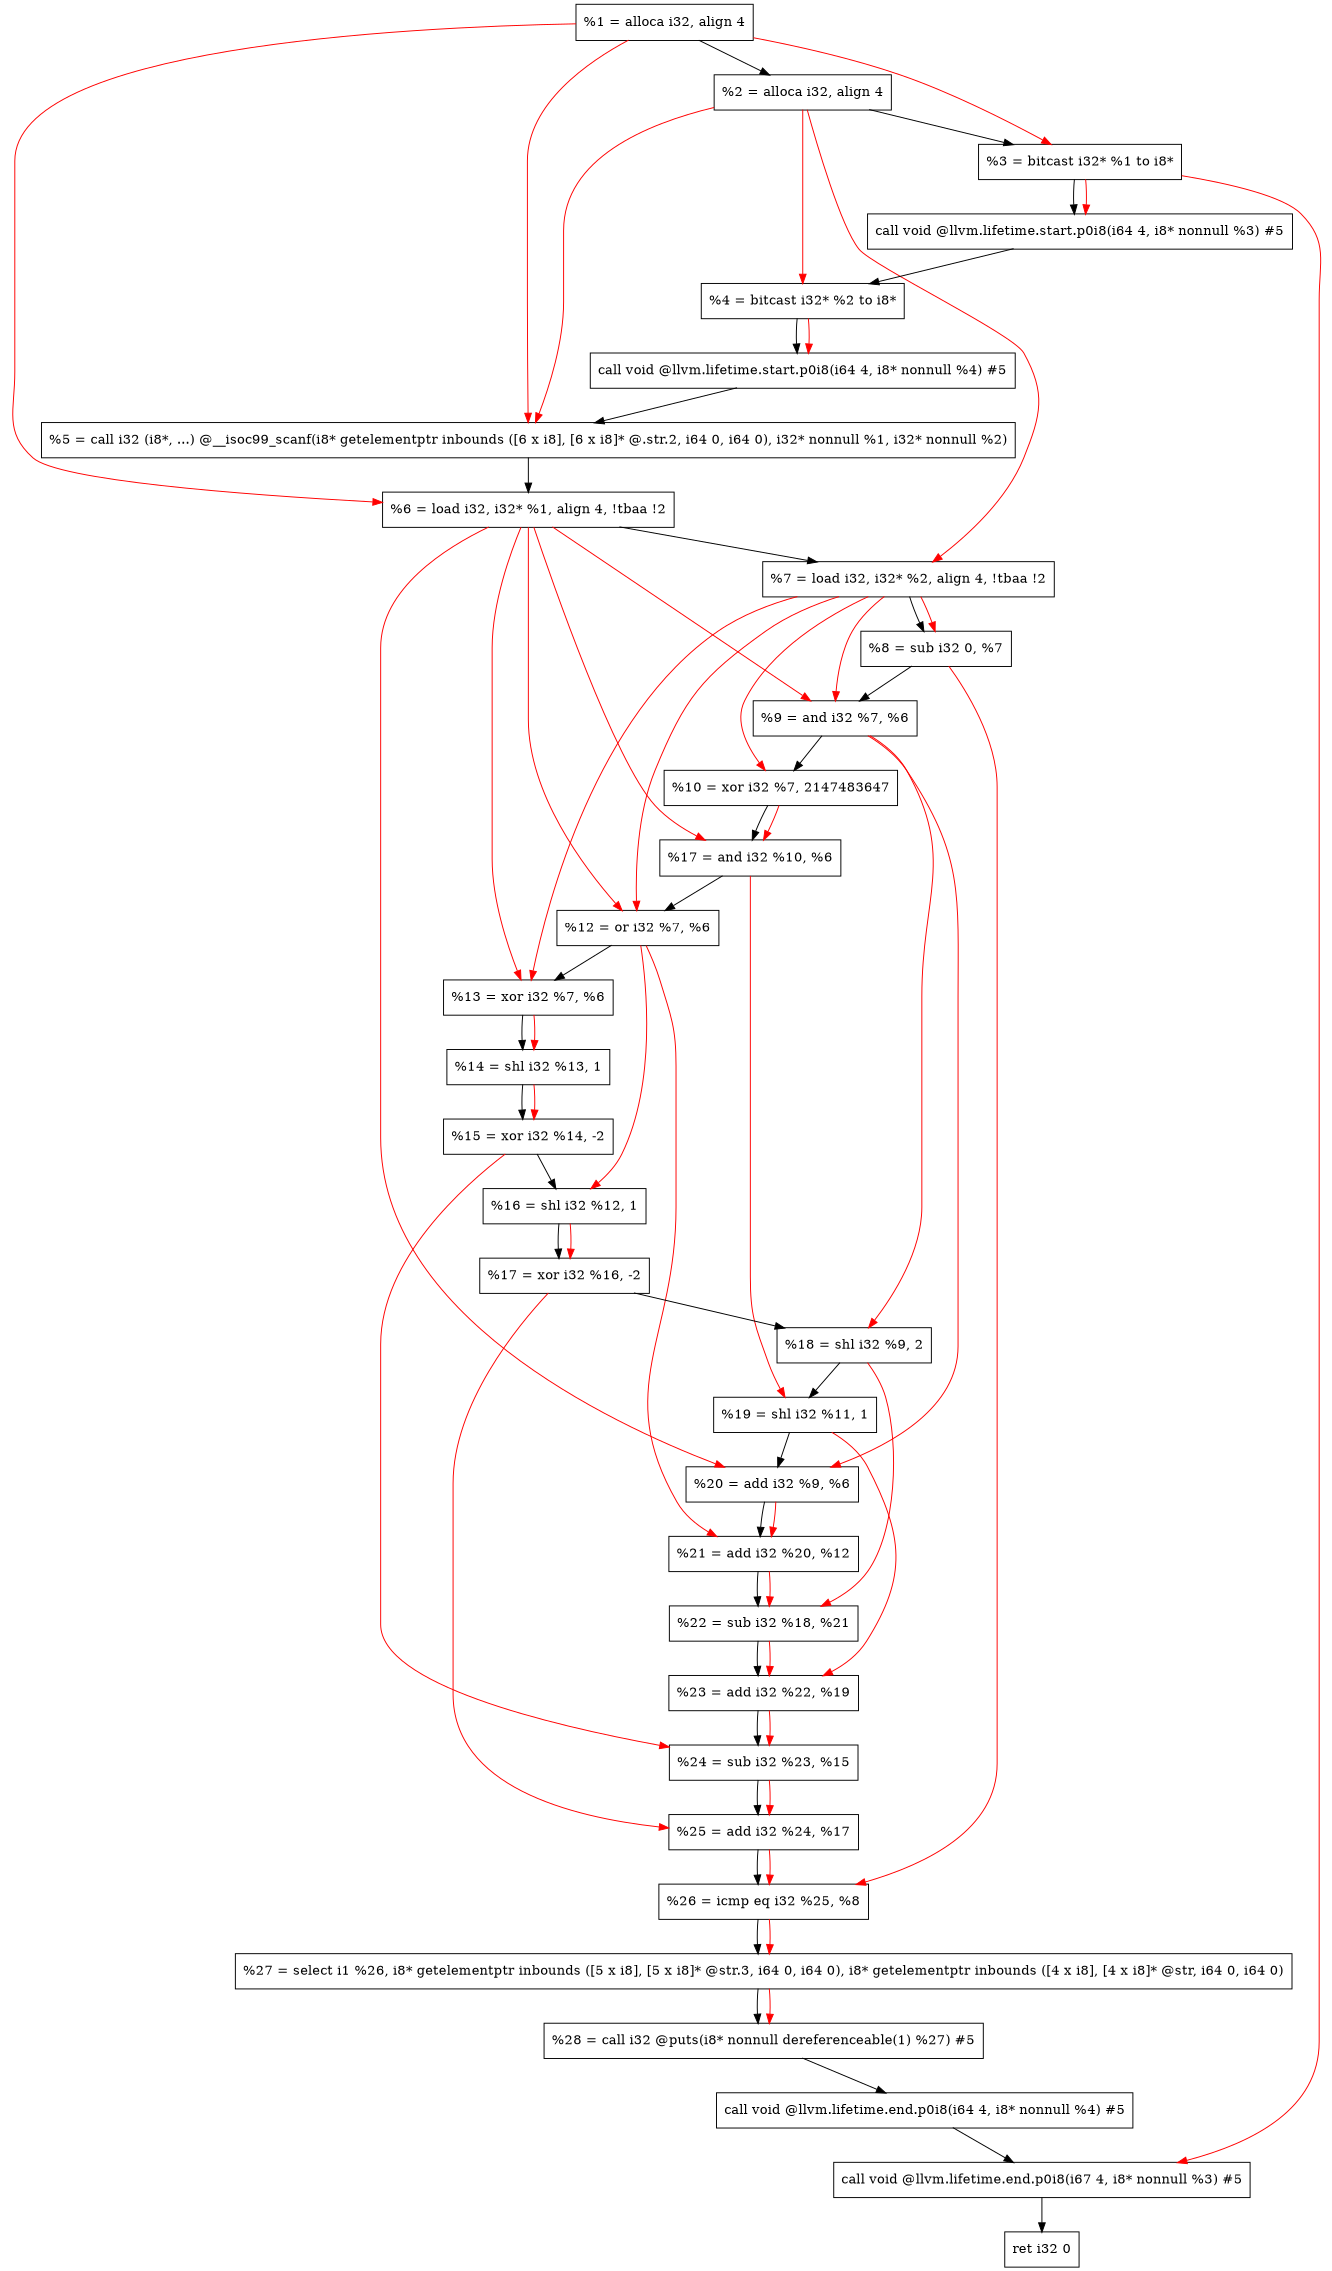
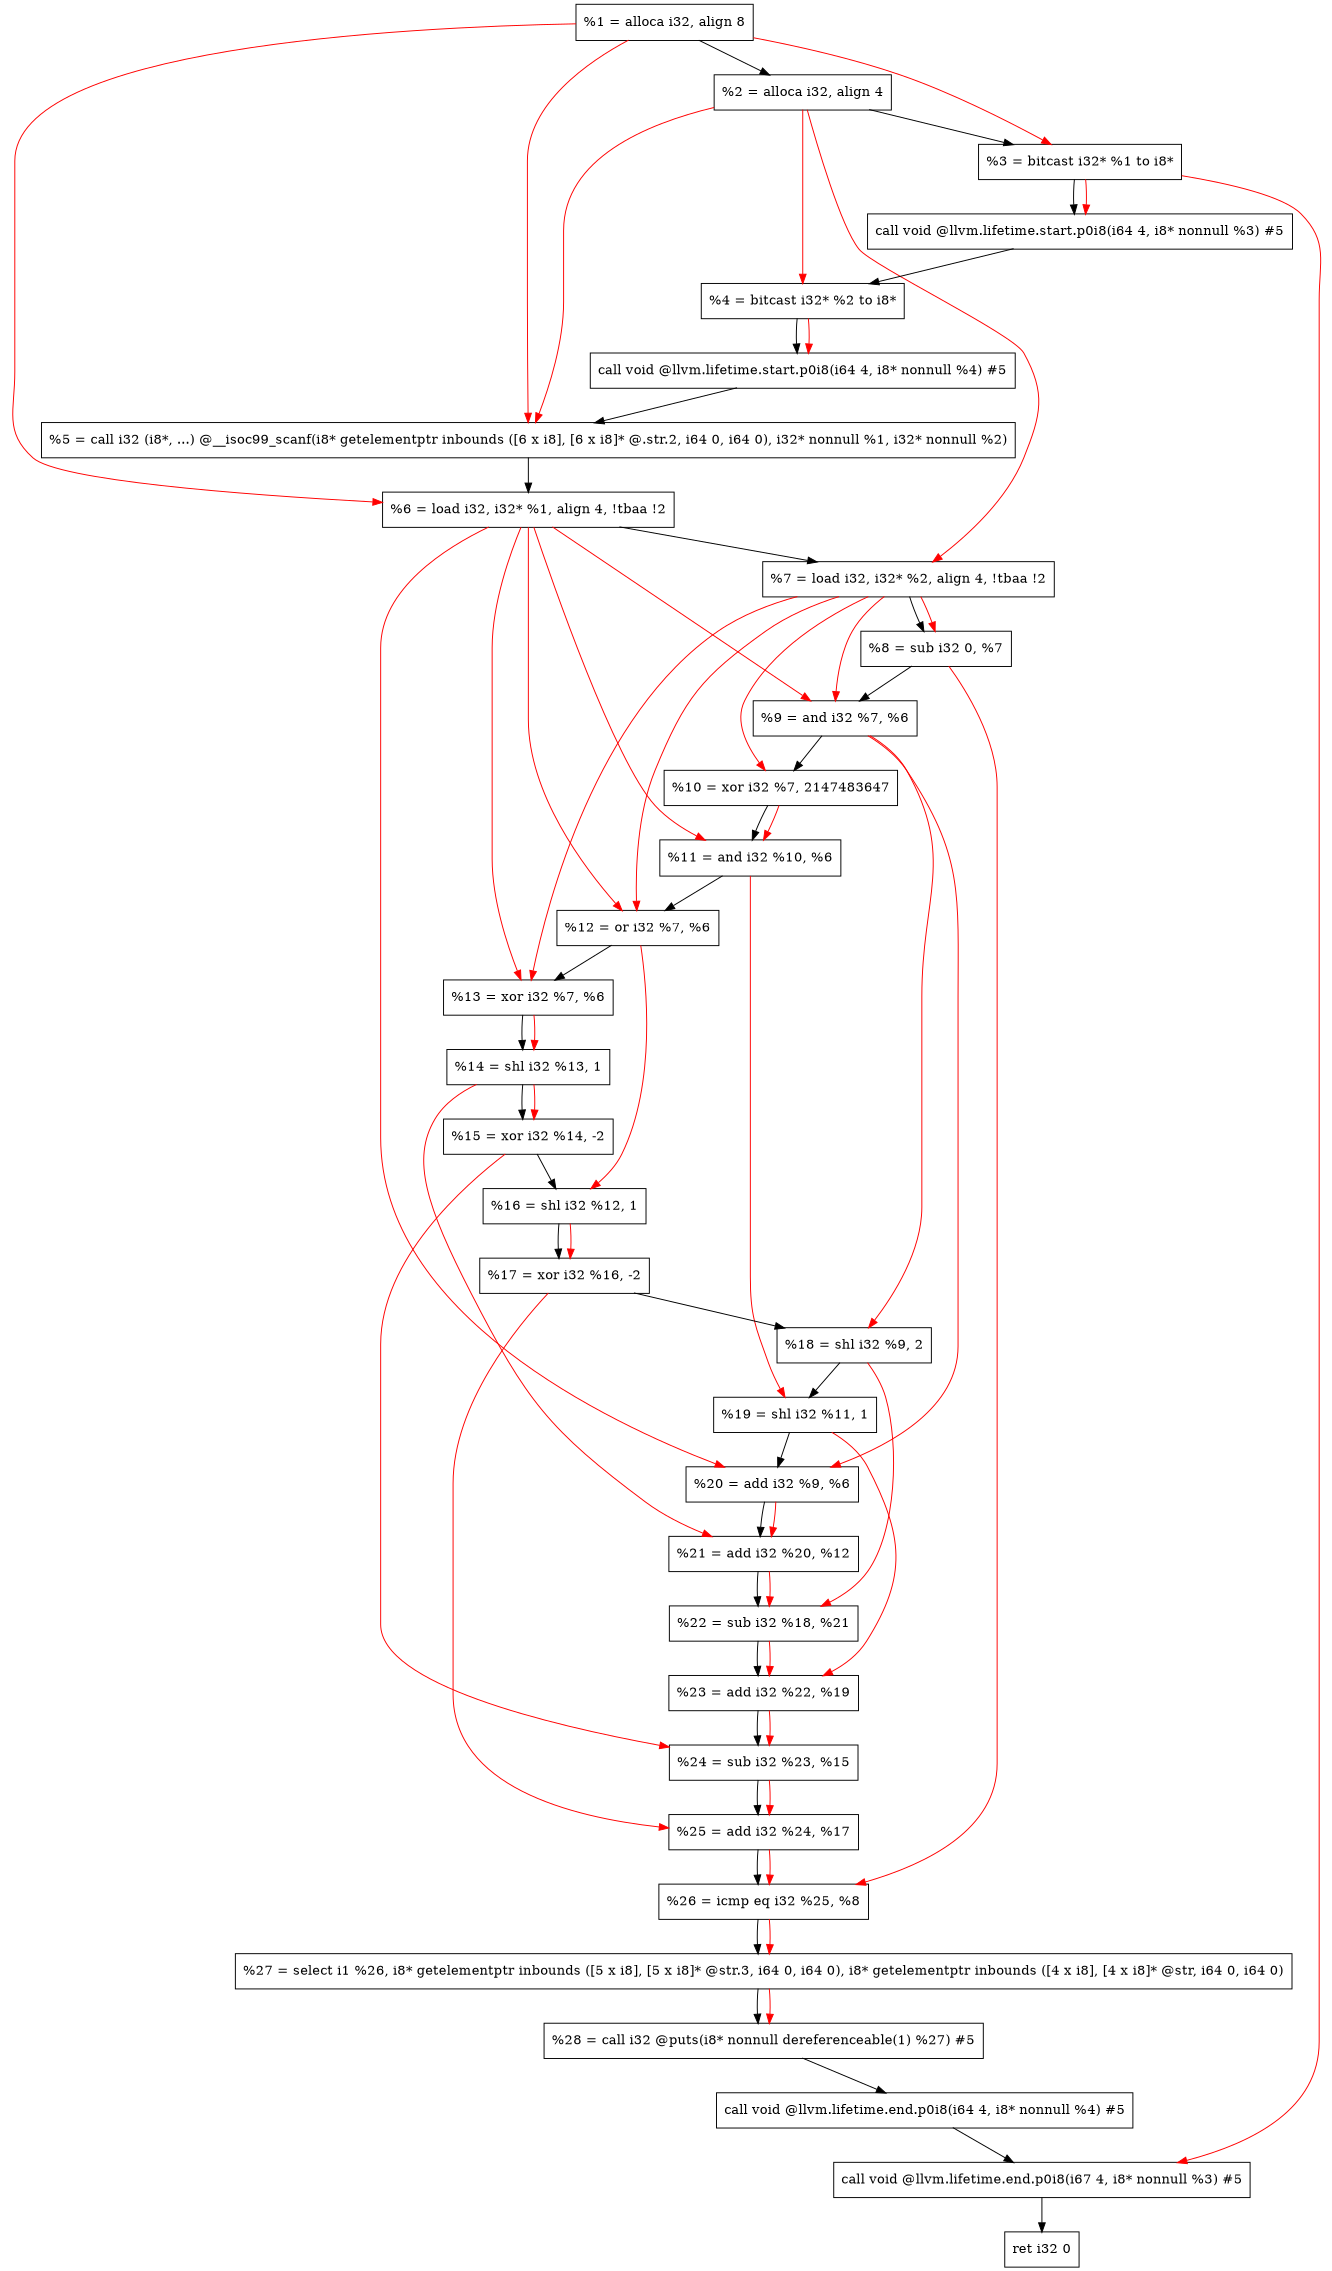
(665, 22) -> (665, 22)
(750, 858) -> (750, 858)
(674, 1247) -> (488, 1325)
